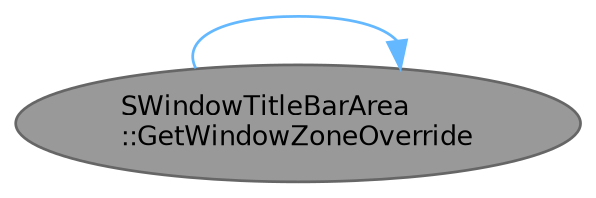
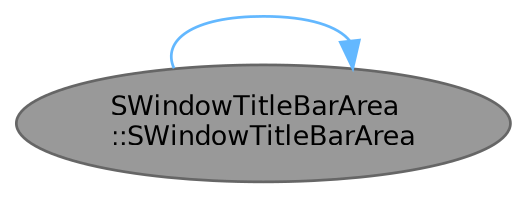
(298, 123) -> (263, 123)
